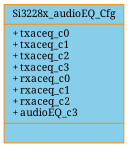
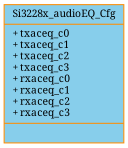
(45, 113) -> (41, 113)
